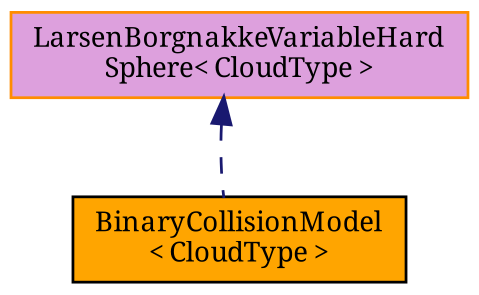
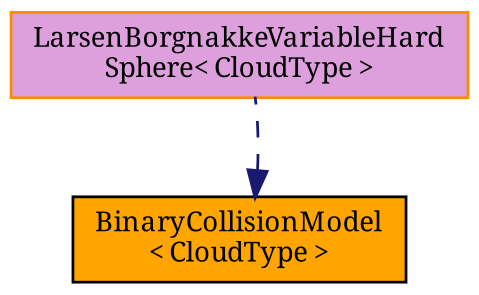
(221, 161) -> (258, 134)
